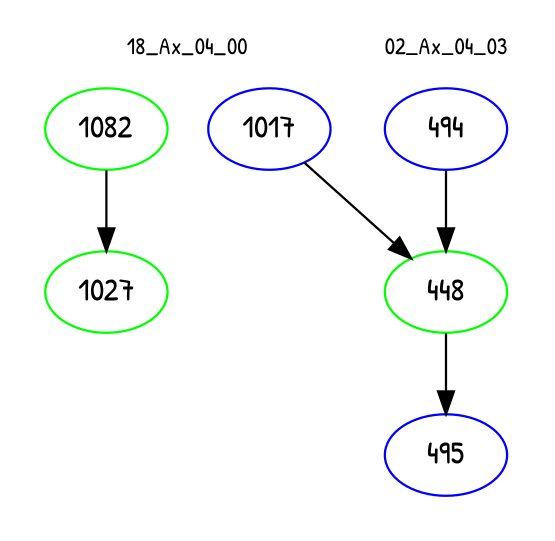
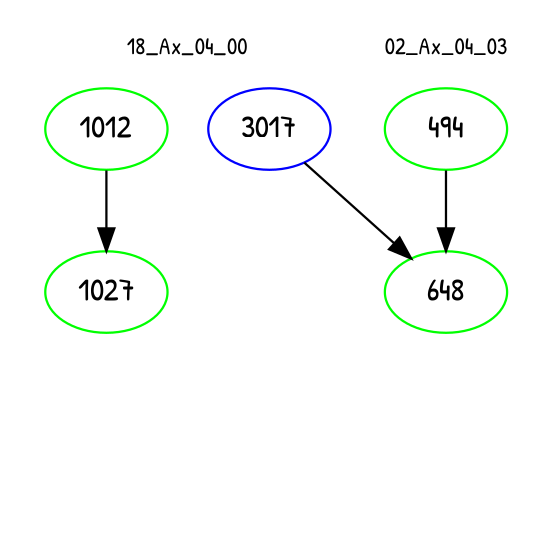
(106, 129) -> (106, 129)
(269, 129) -> (269, 129)
(446, 129) -> (446, 129)
(446, 292) -> (446, 292)
(446, 455) -> none
